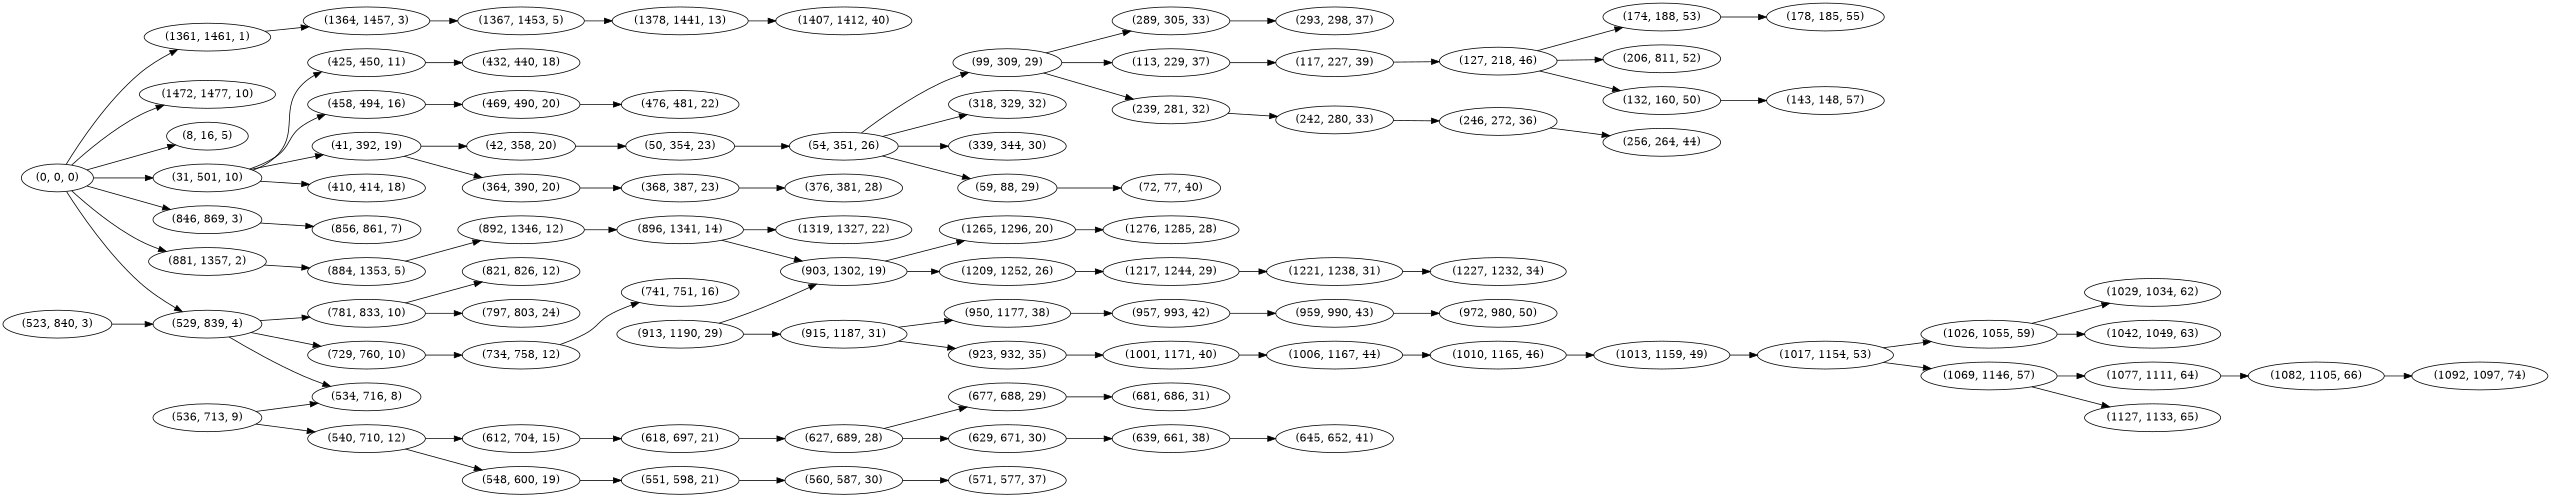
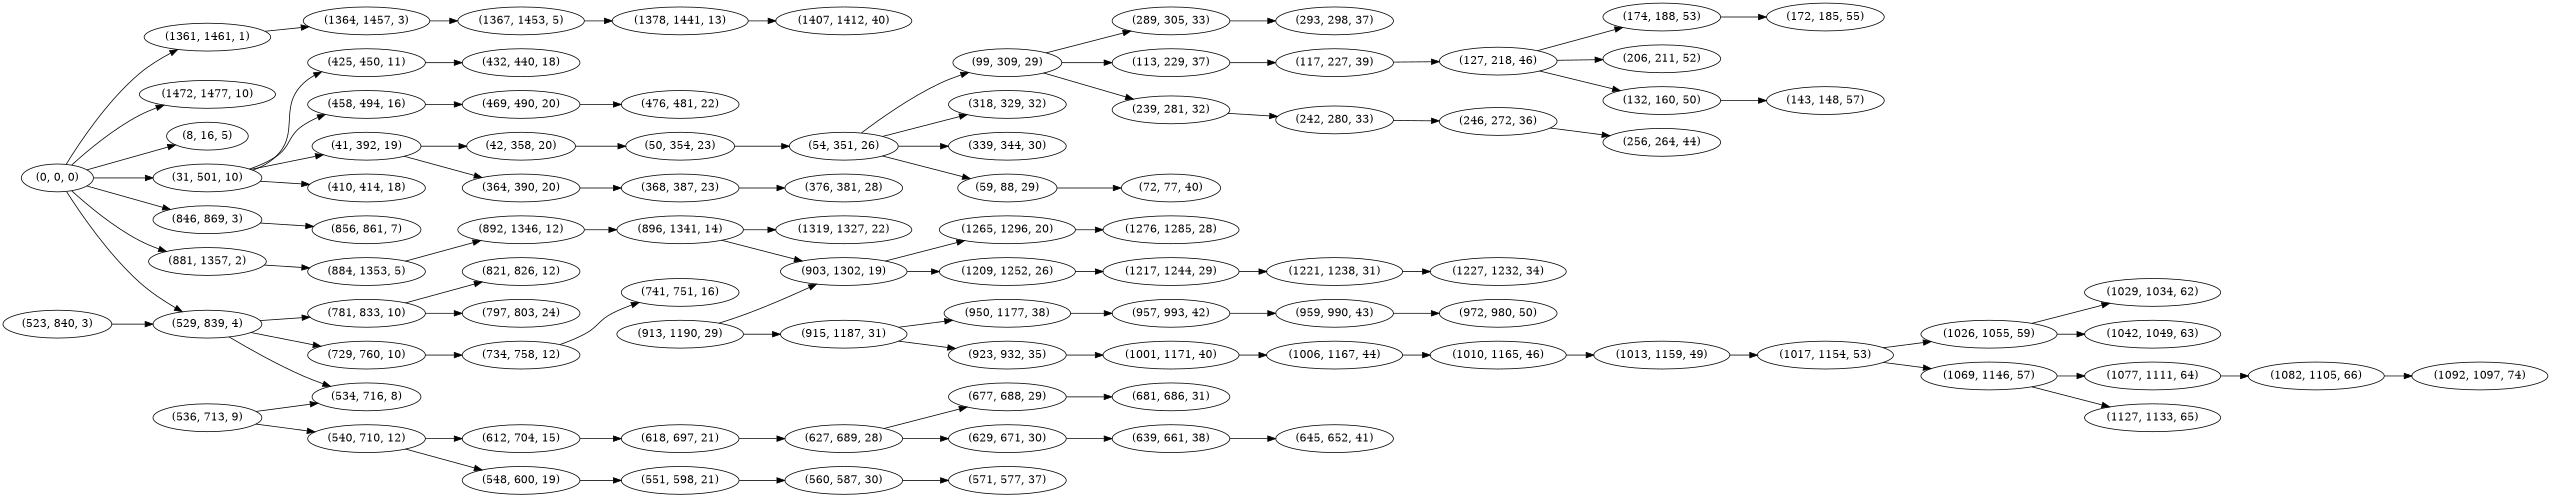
(1825, 17) -> (1825, 17)
(1662, 59) -> (1662, 59)
